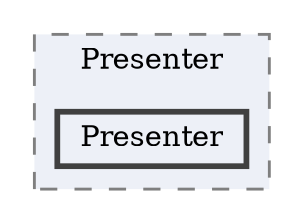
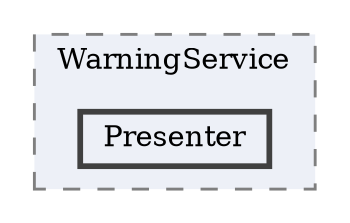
(152, 62) -> (175, 62)
